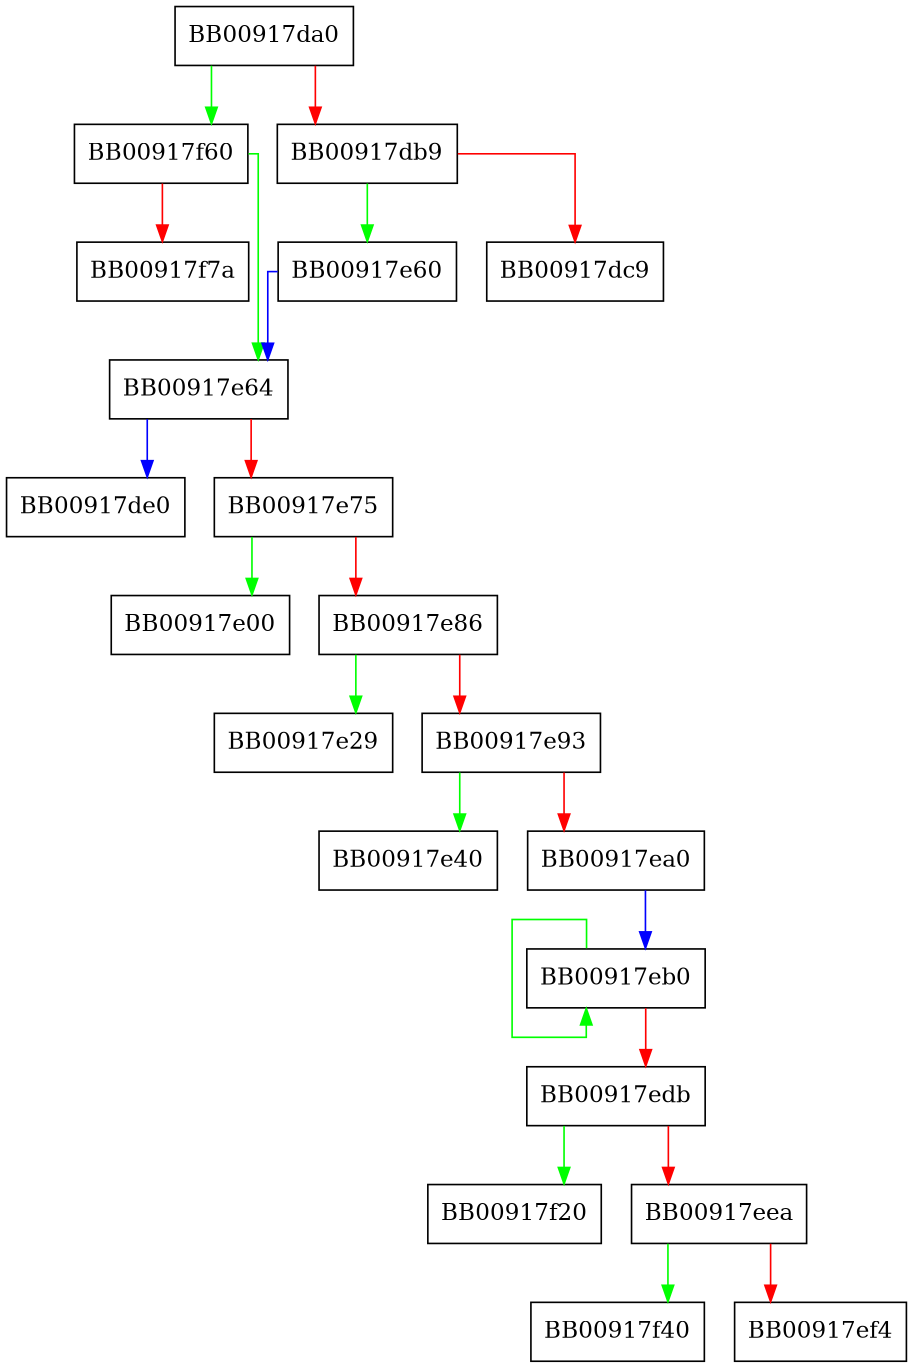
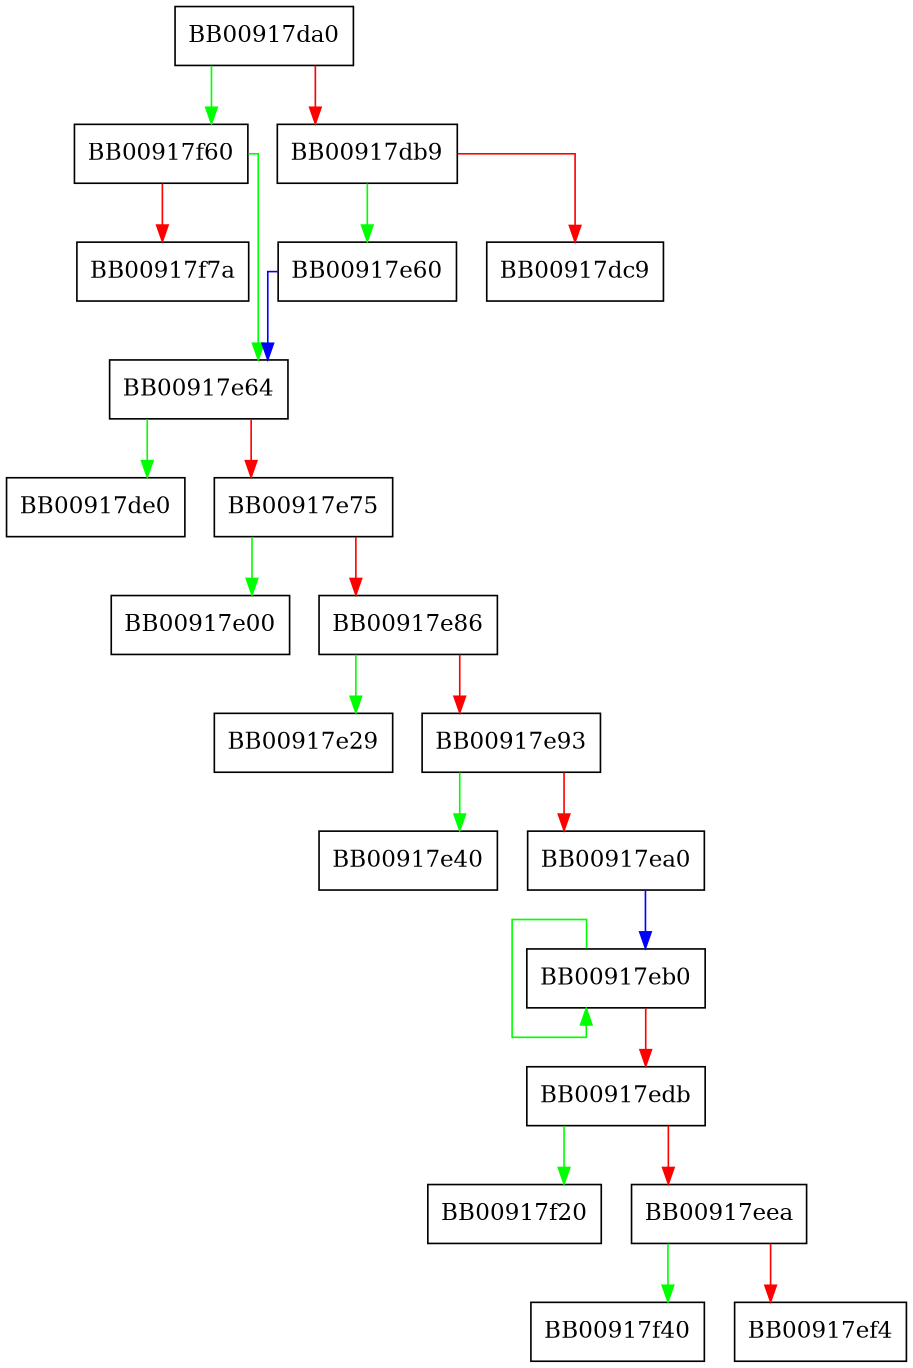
(147, 440) -> (147, 440)
